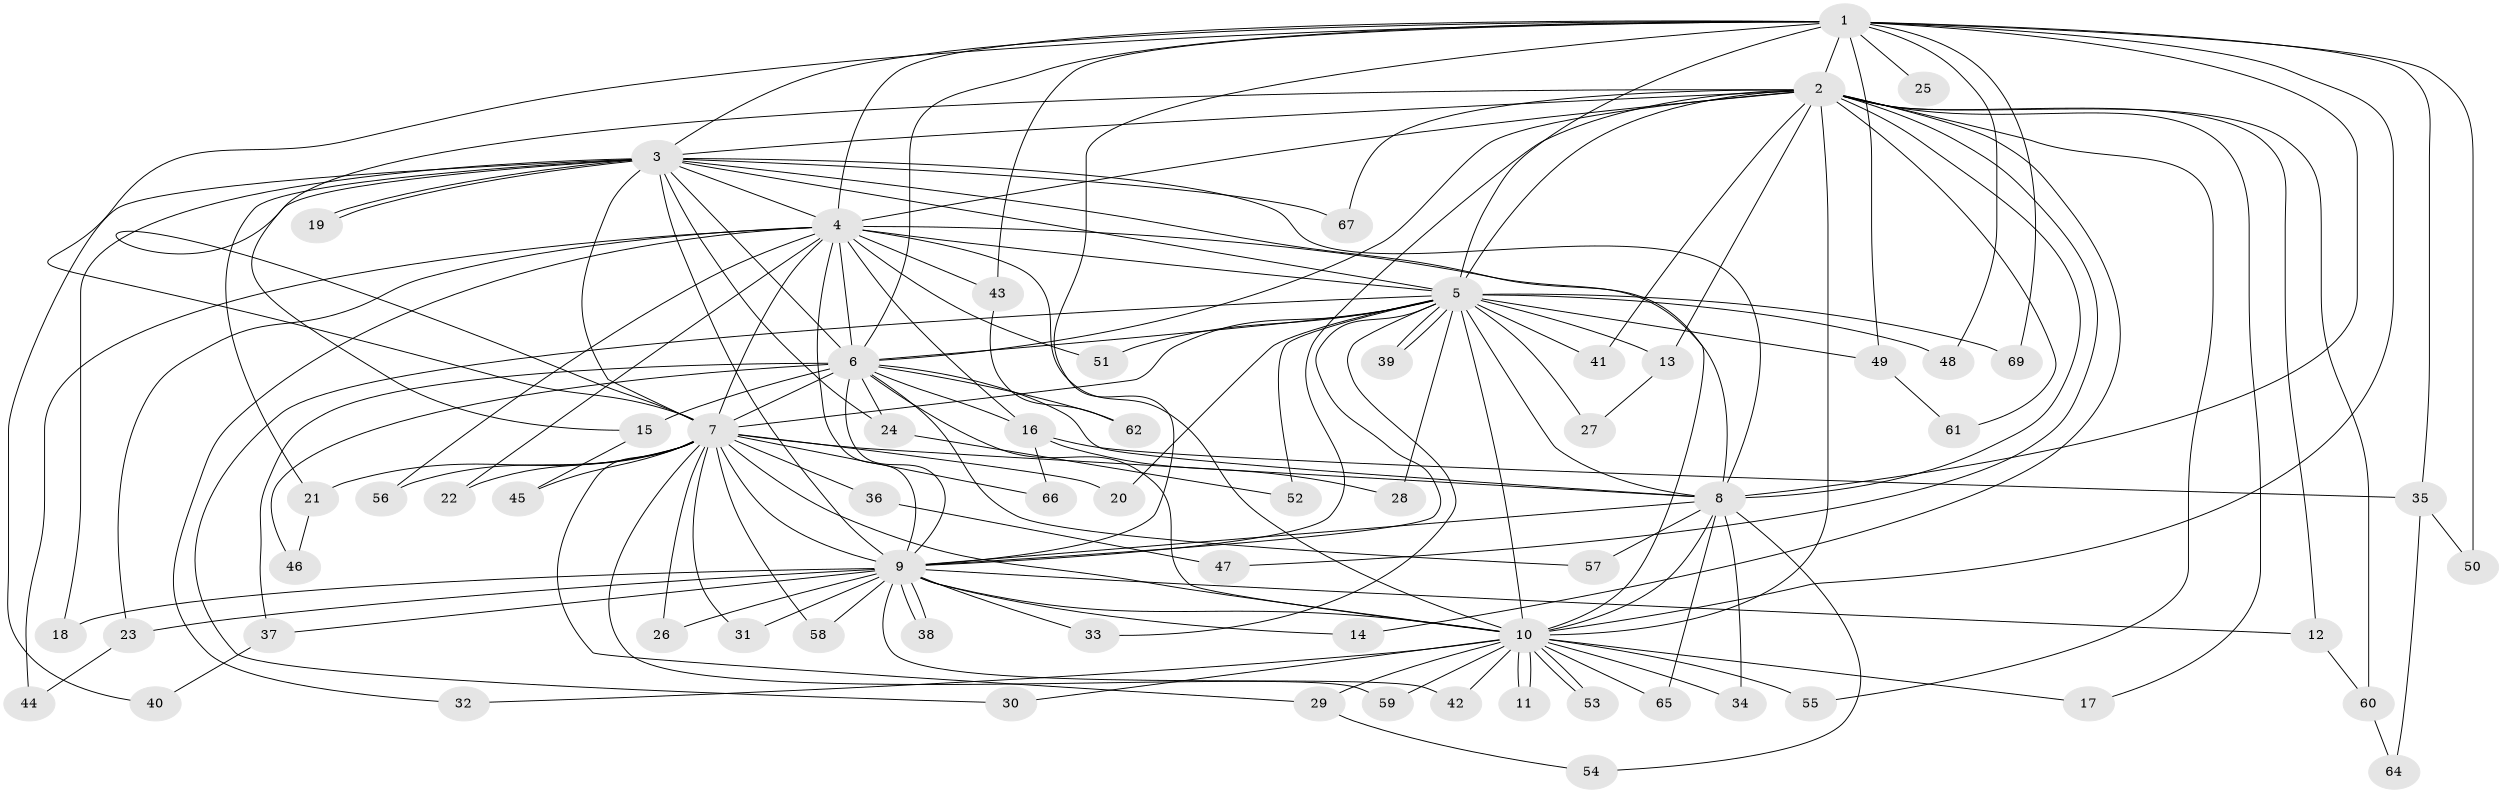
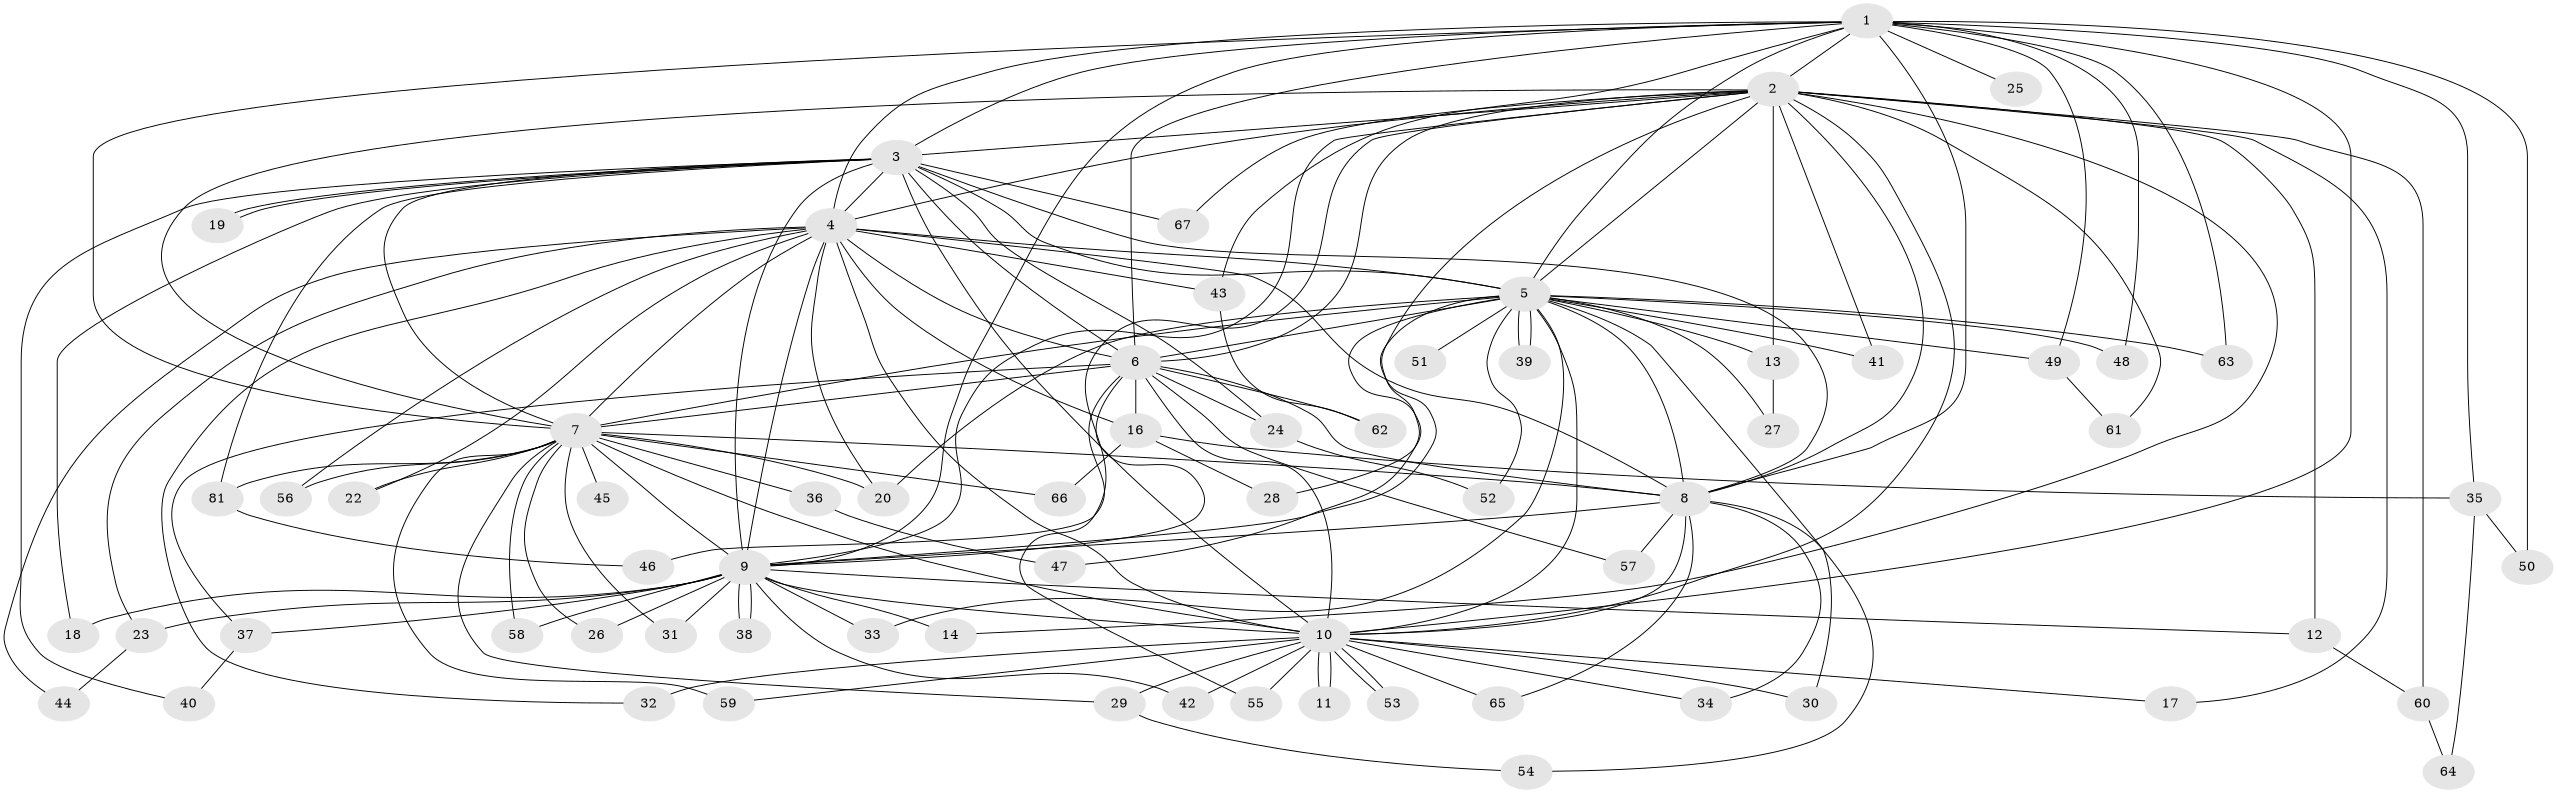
(960, 309) -> (816, 369)
(2017, 362) -> (2227, 362)
(645, 431) -> none
(313, 499) -> (218, 499)
